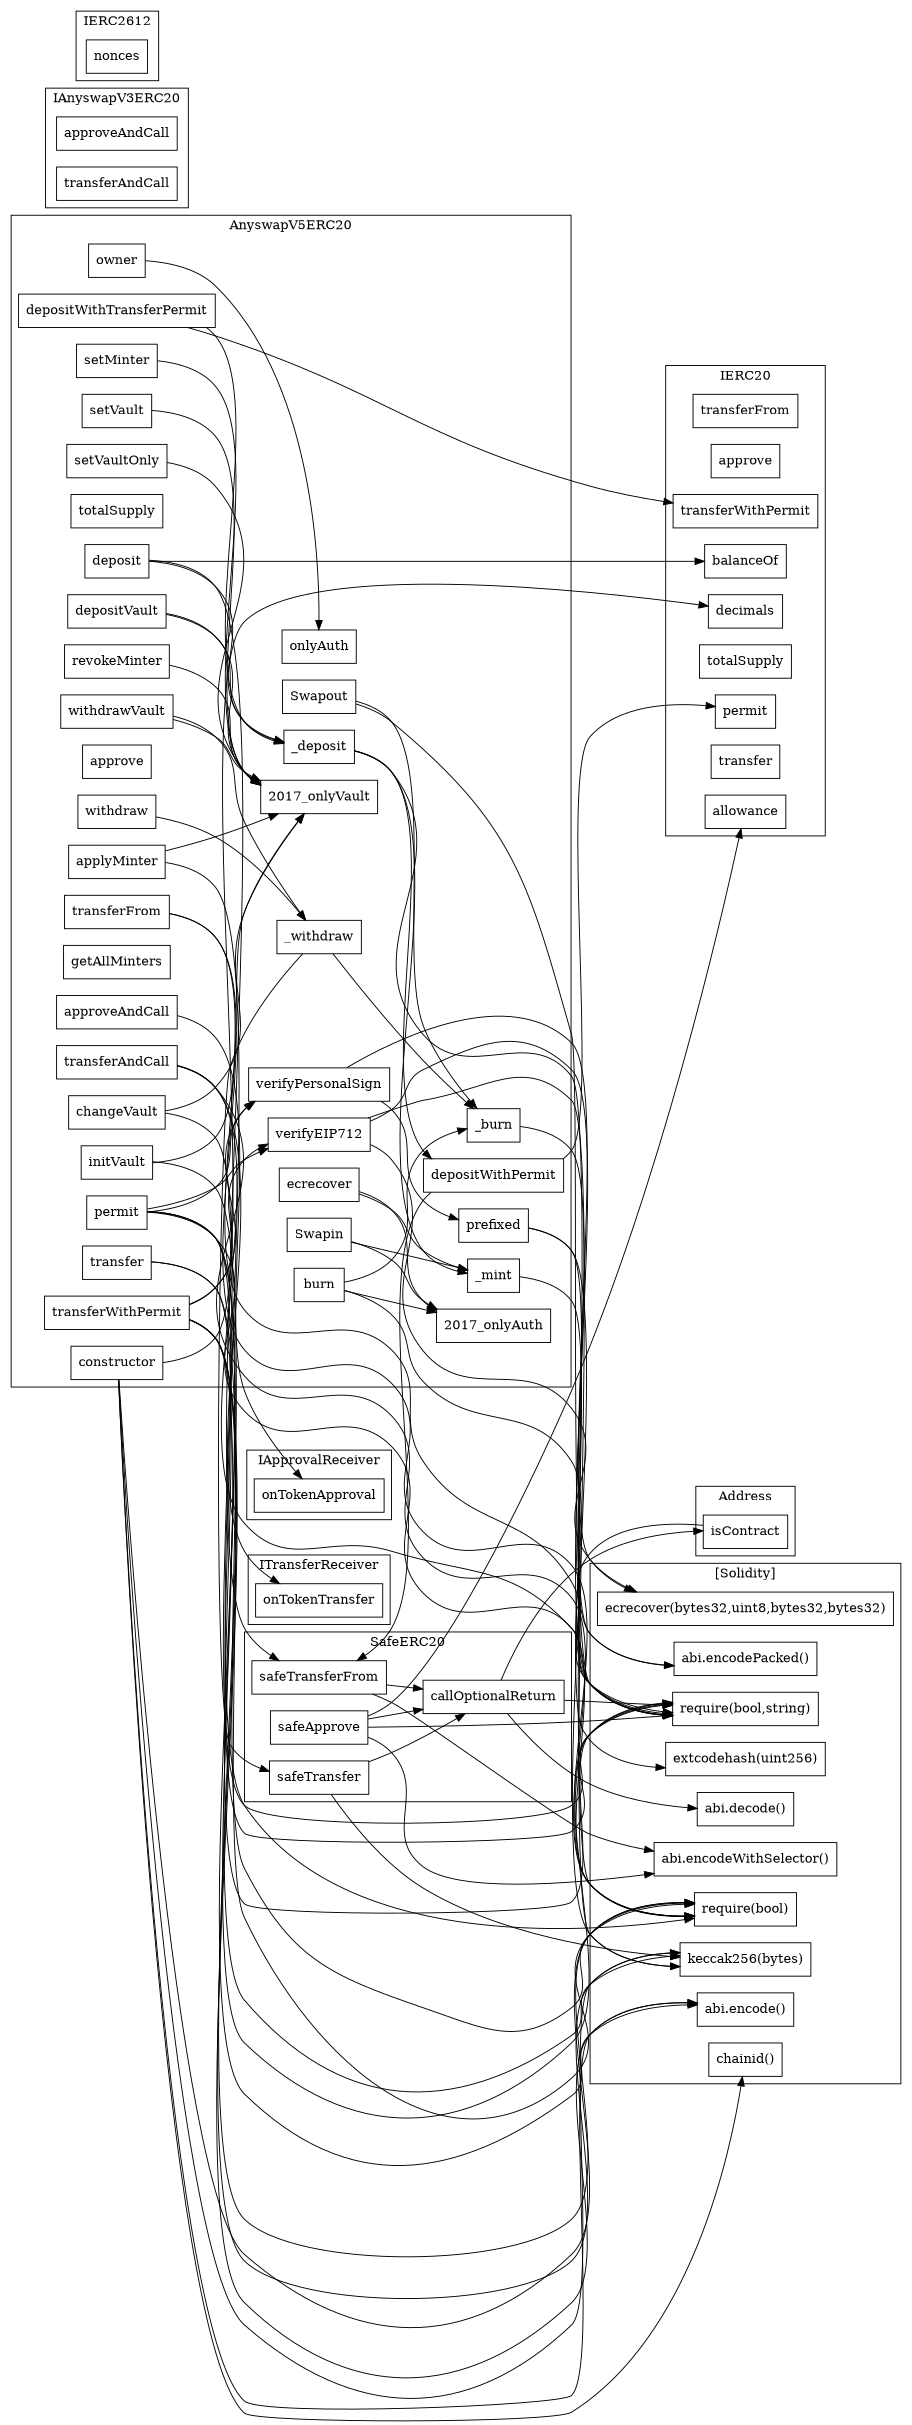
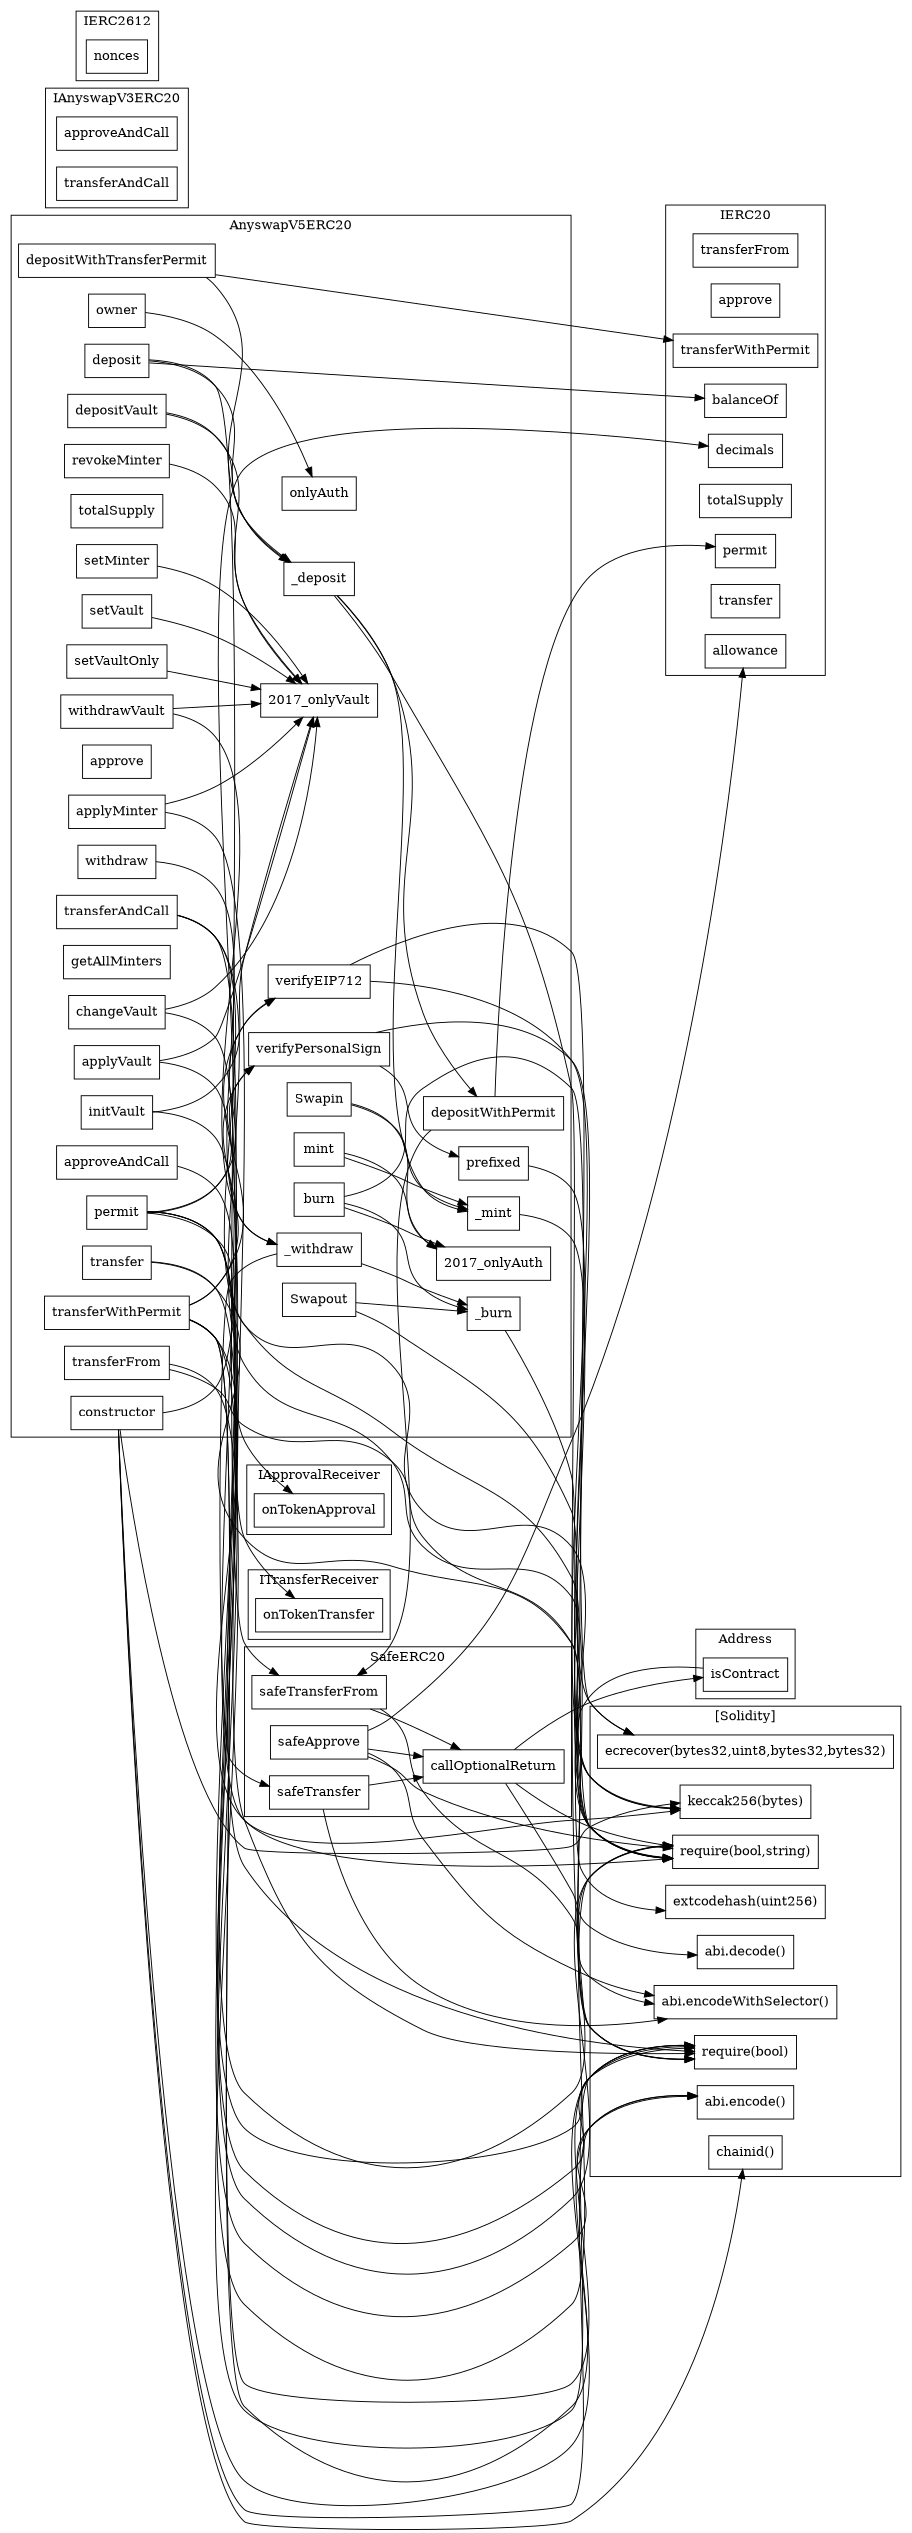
none -> (117, 1062)
(319, 1185) -> (319, 1150)
(745, 1659) -> none
(453, 1904) -> (437, 1995)
